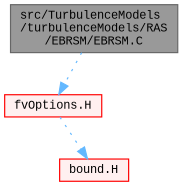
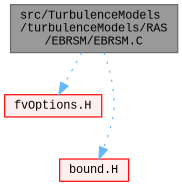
(70, 133) -> (114, 100)
